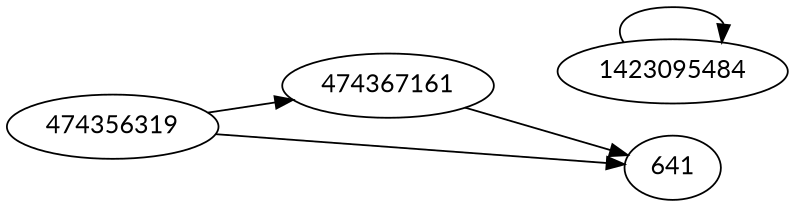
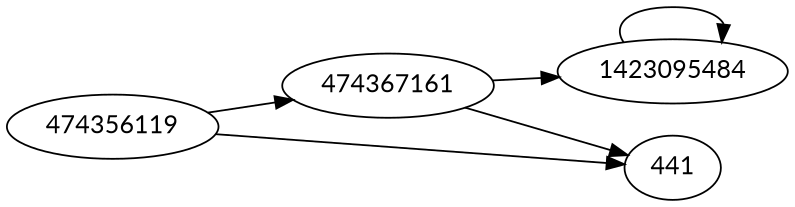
none -> (517, 79)
(113, 127) -> (113, 127)
(673, 168) -> (673, 168)
